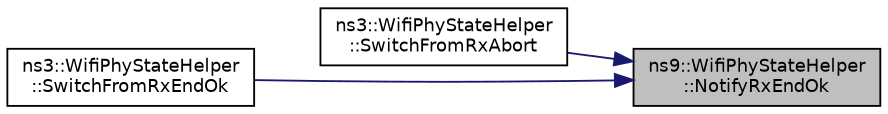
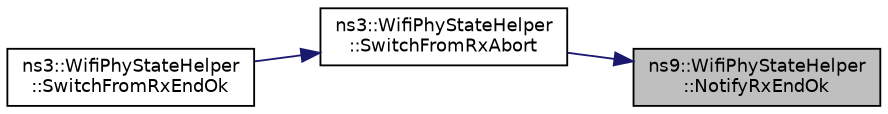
(434, 82) -> (278, 58)
